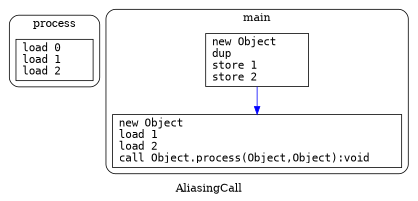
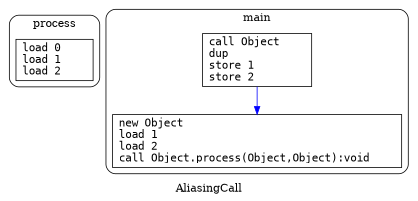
(257, 60) -> (257, 60)
